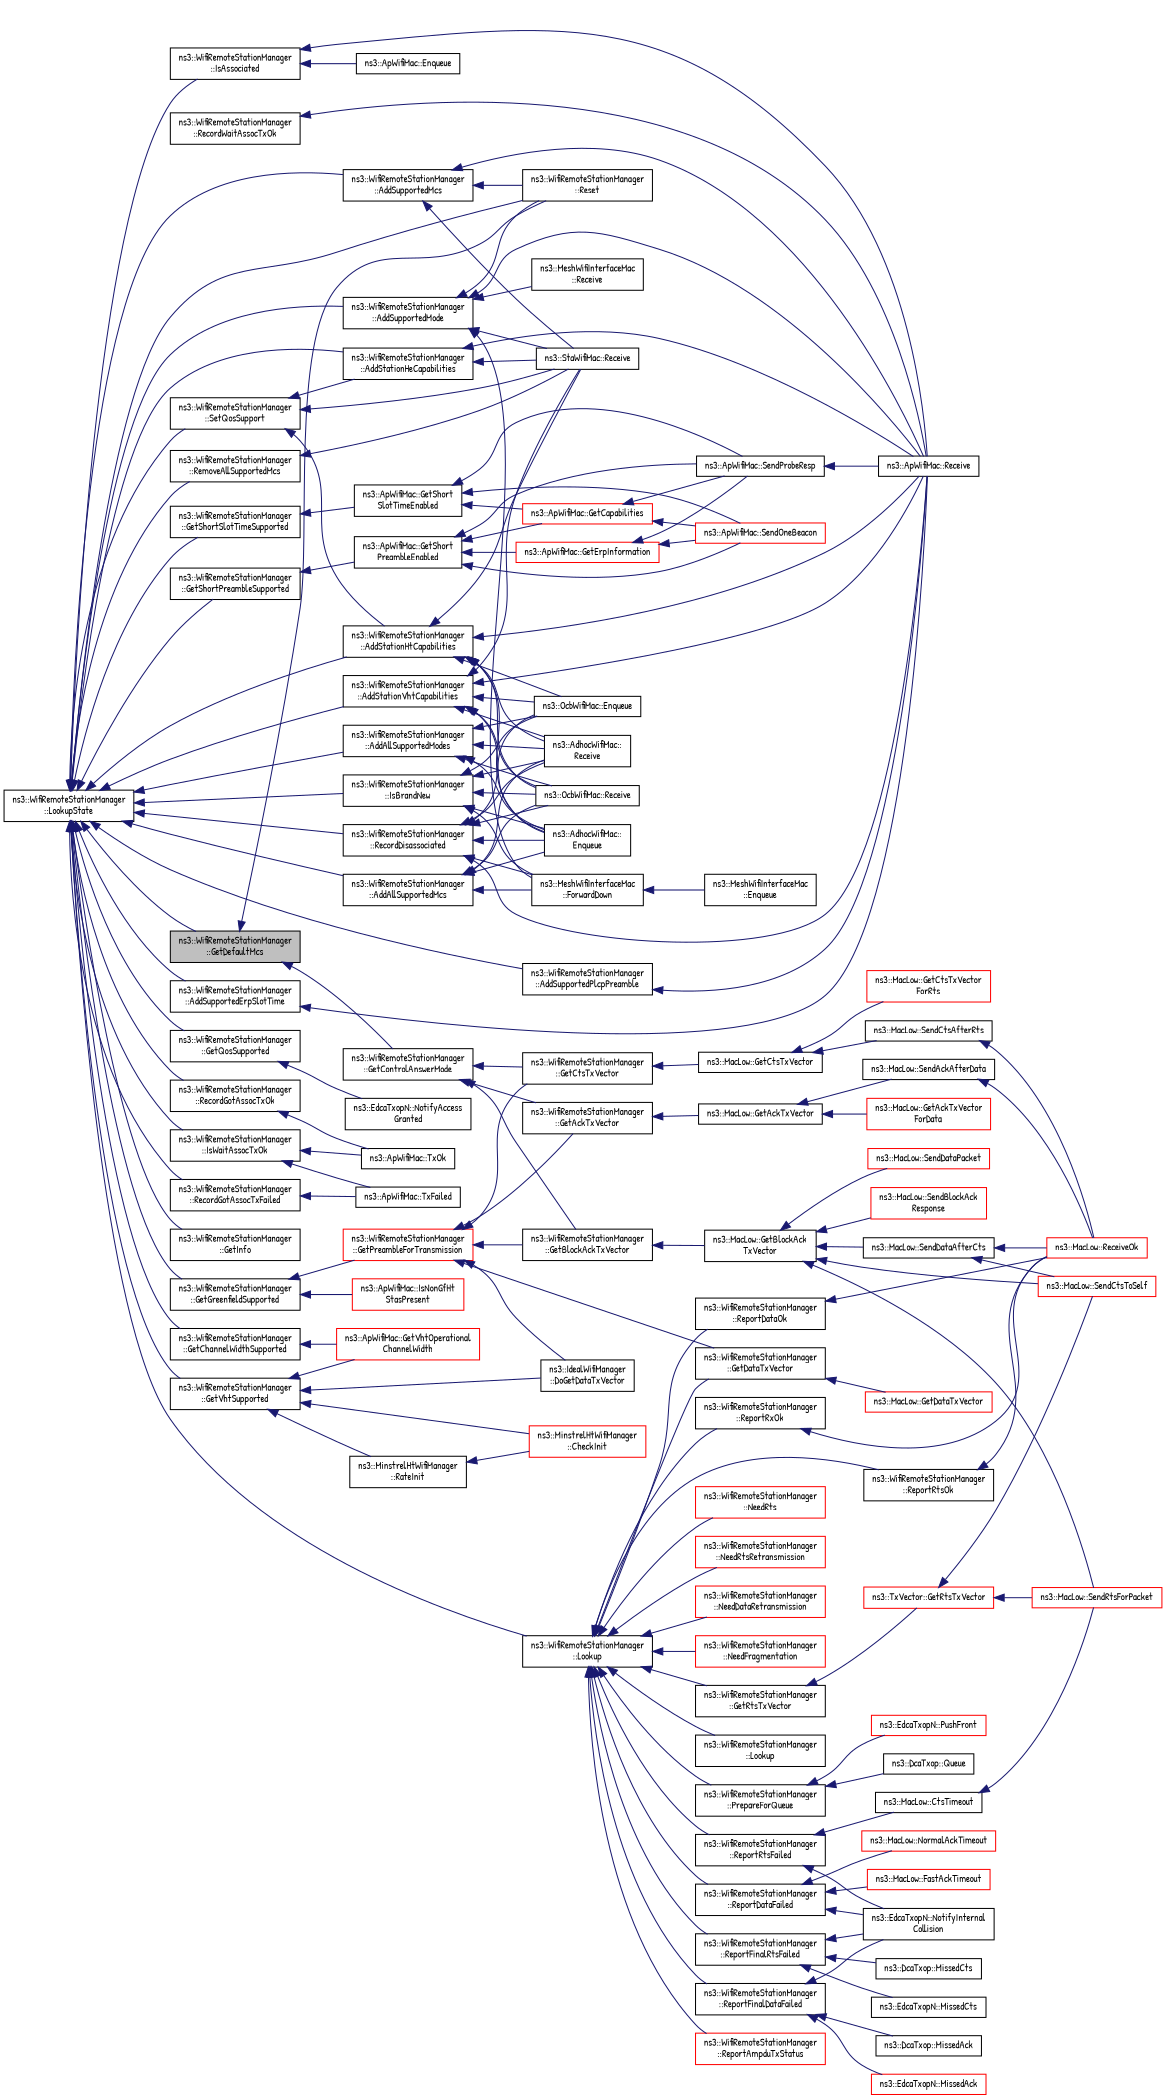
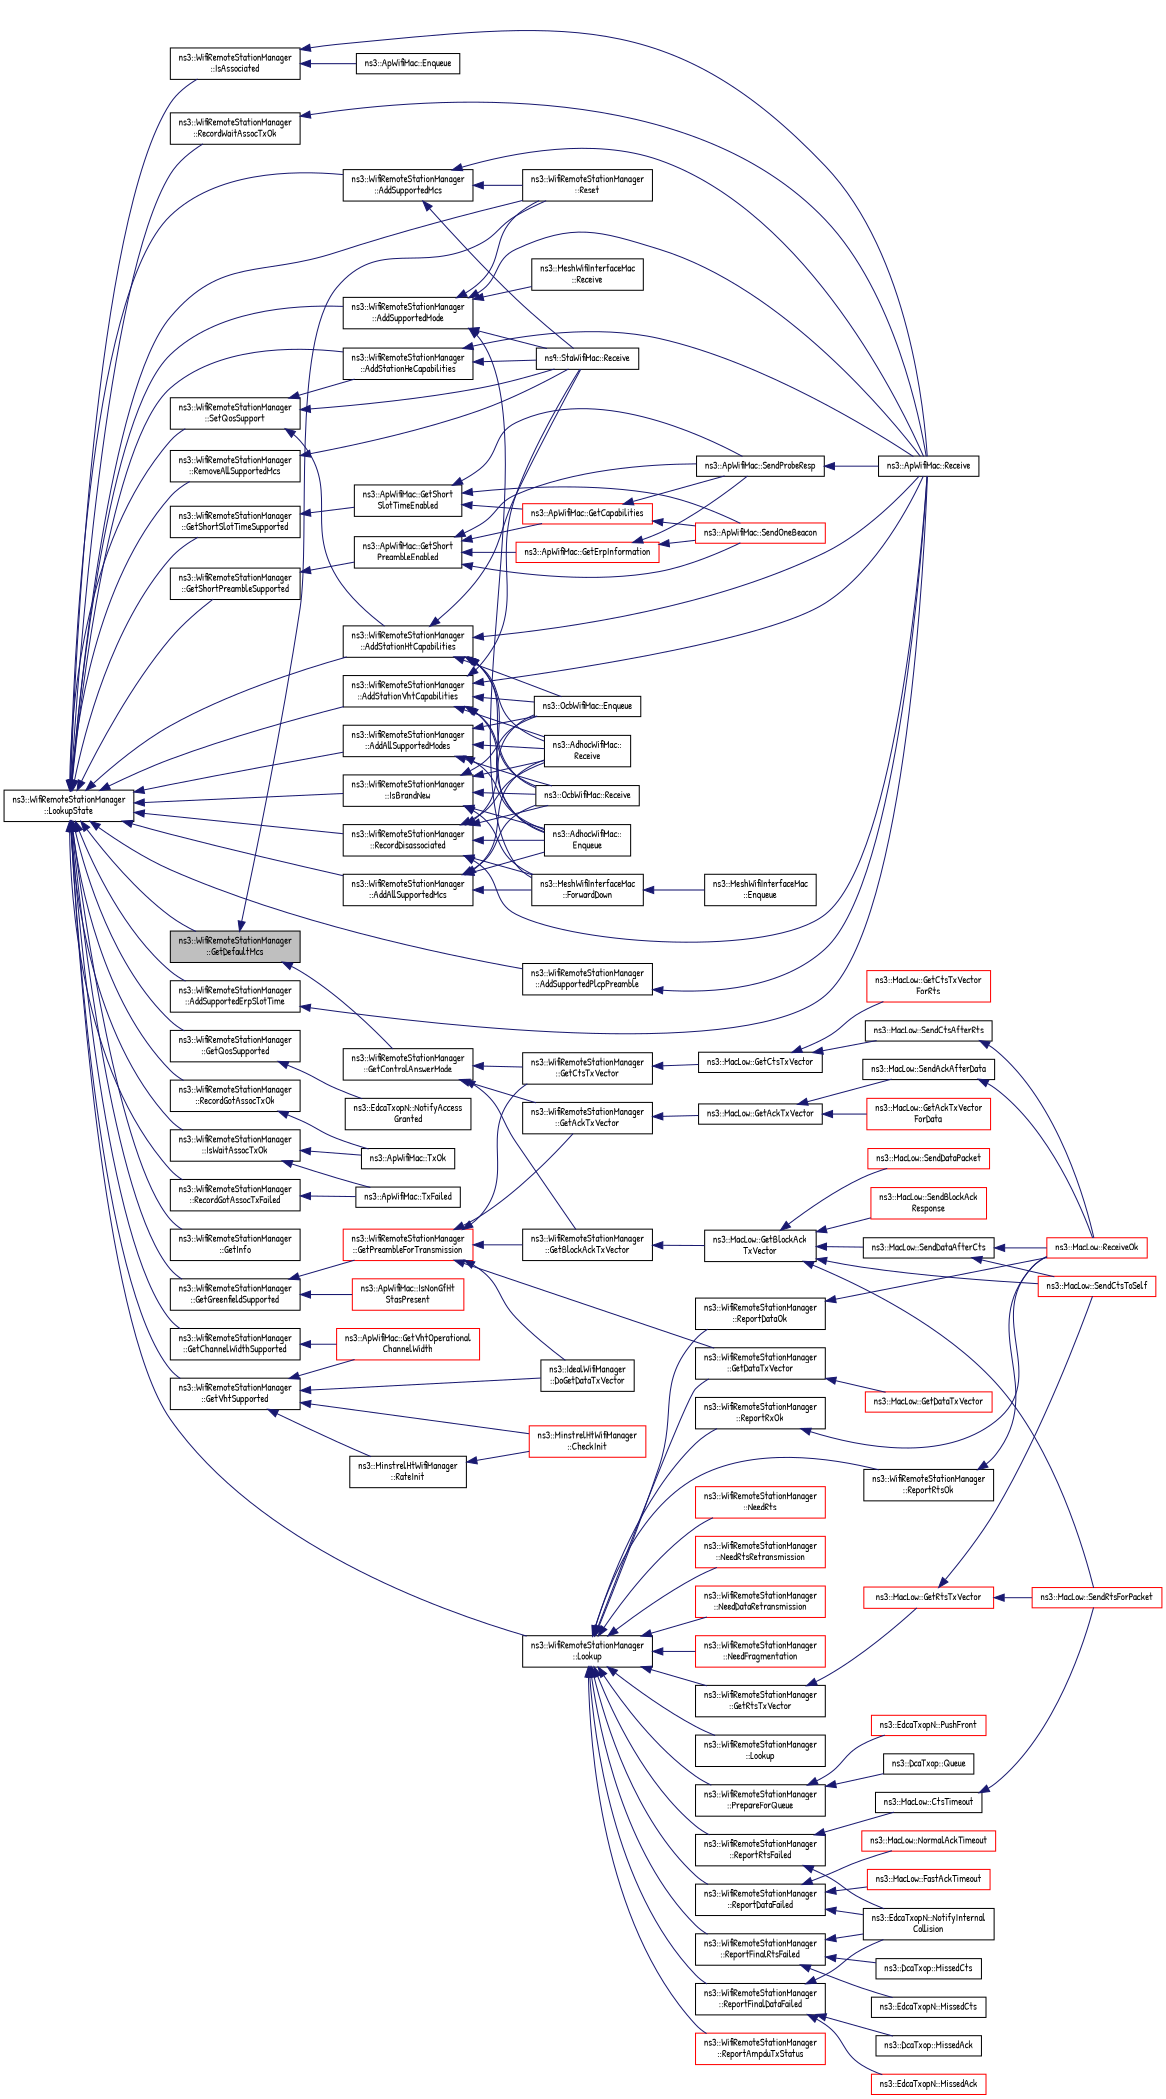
(588, 359) -> (588, 359)
none -> (103, 451)
(929, 1598) -> (929, 1598)
